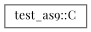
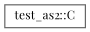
(46, 16) -> (45, 16)
